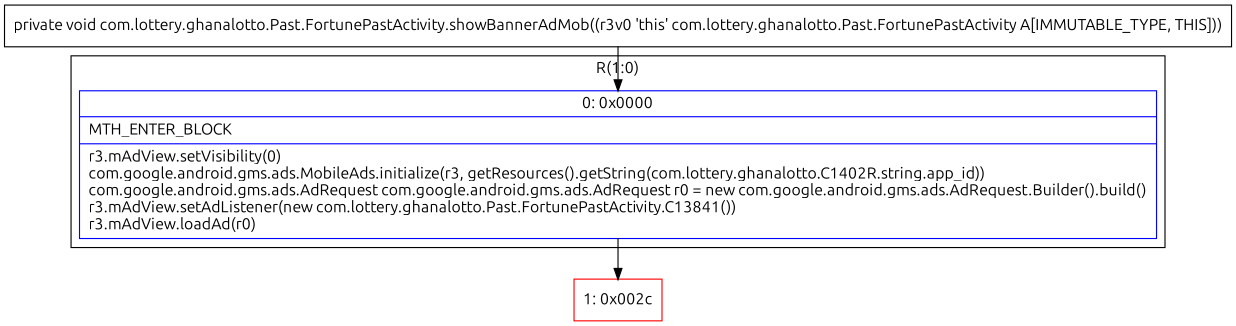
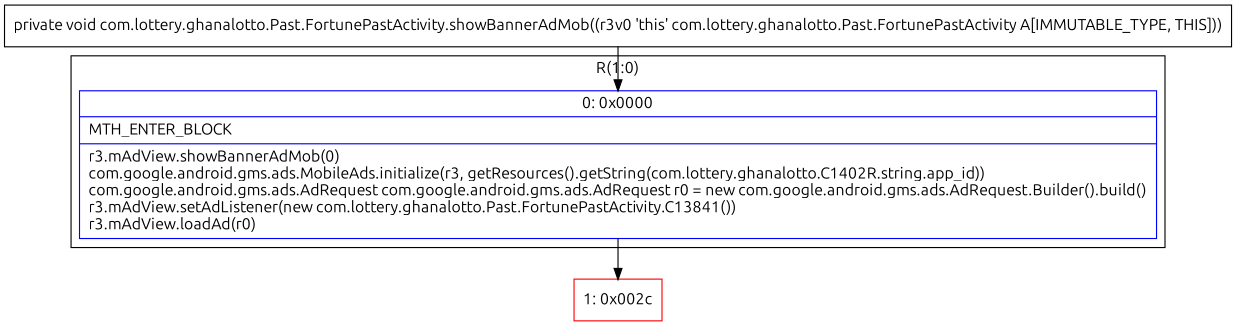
(186, 157) -> (214, 157)
